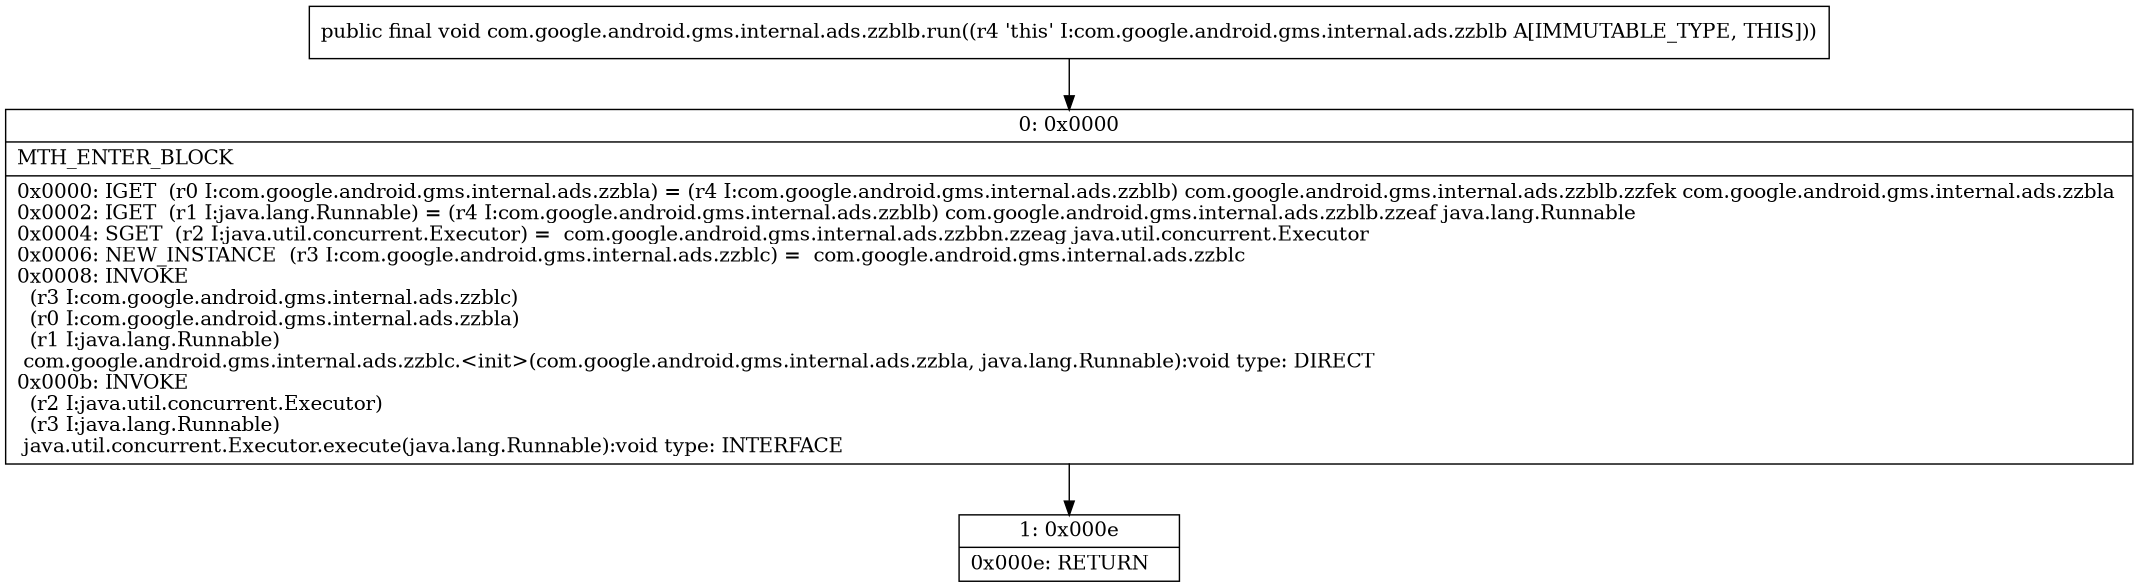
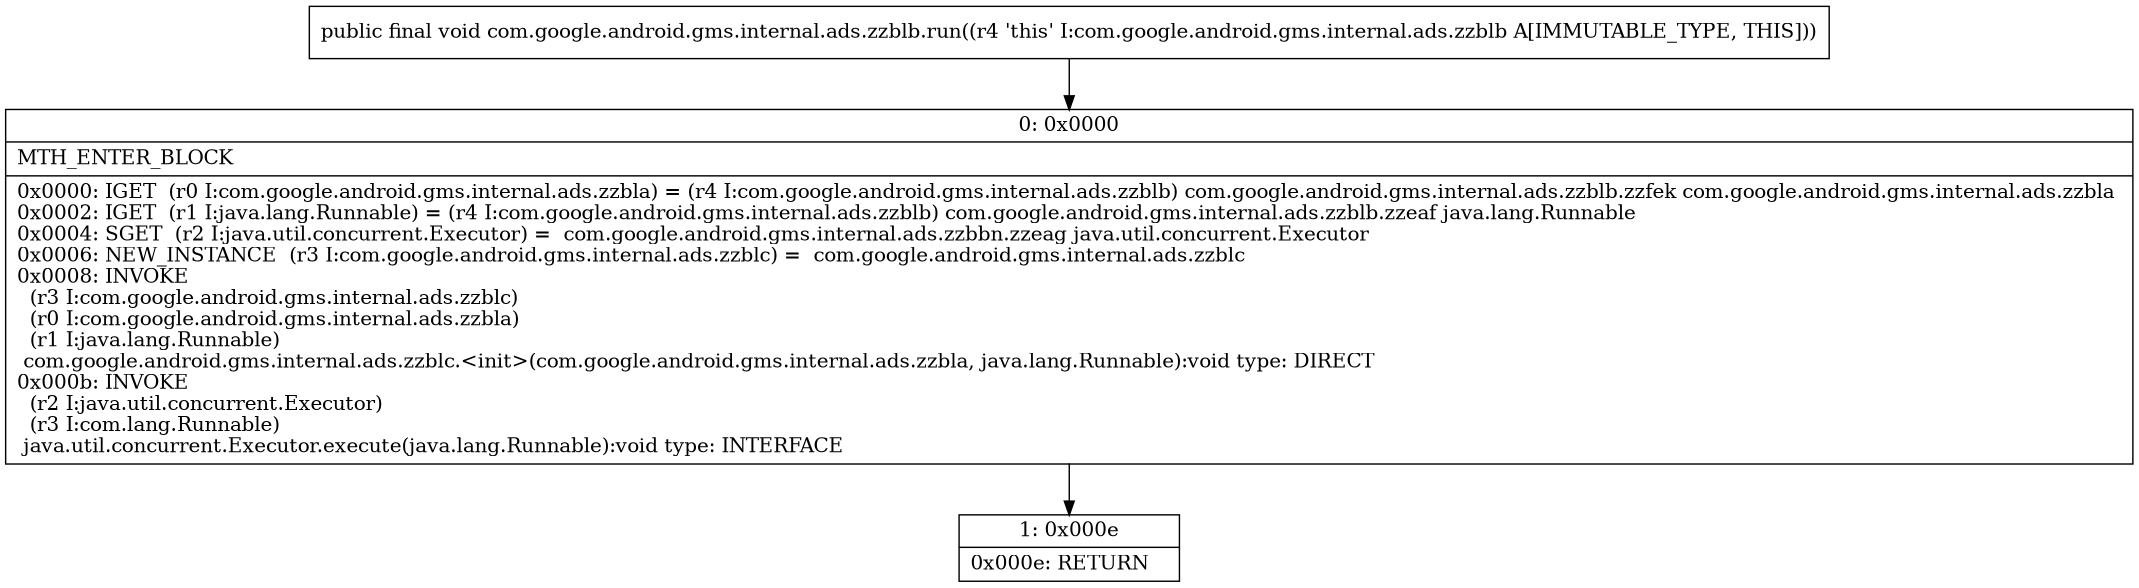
(149, 425) -> (149, 425)
